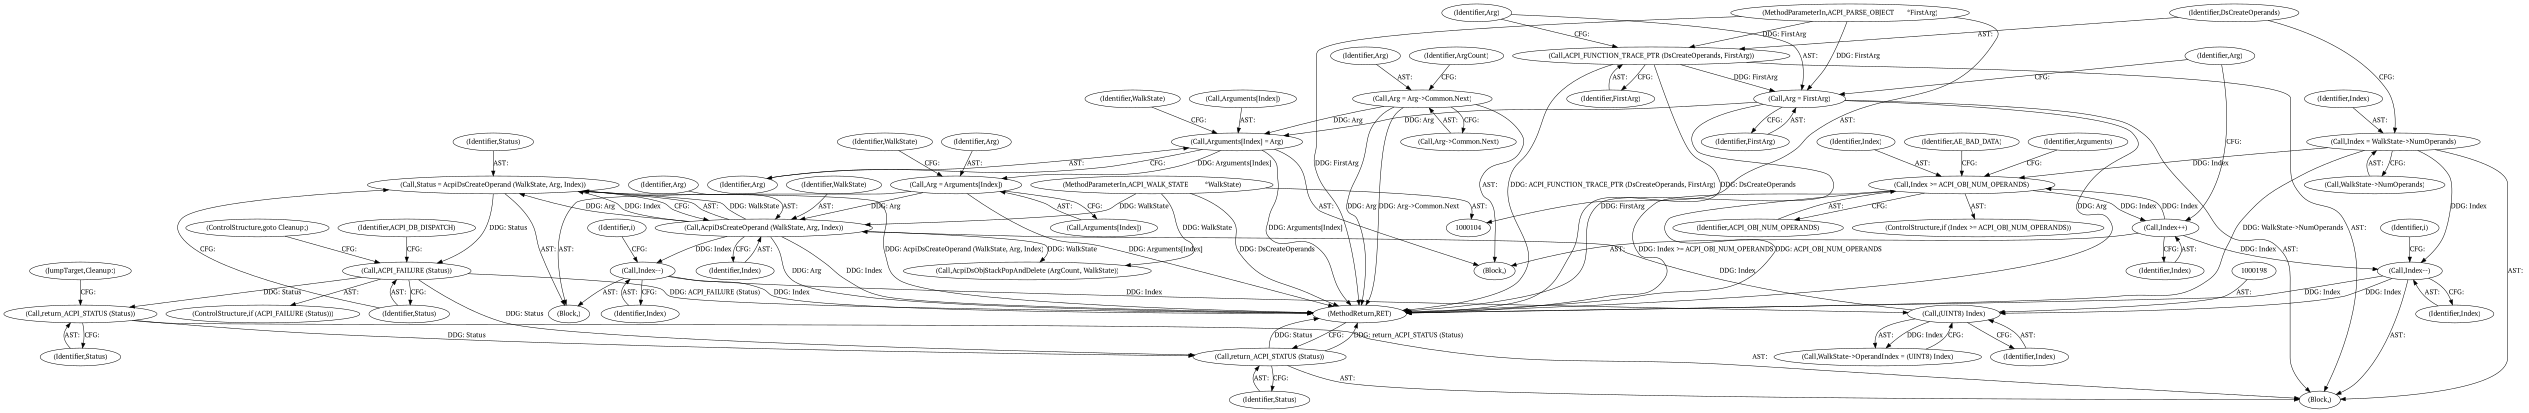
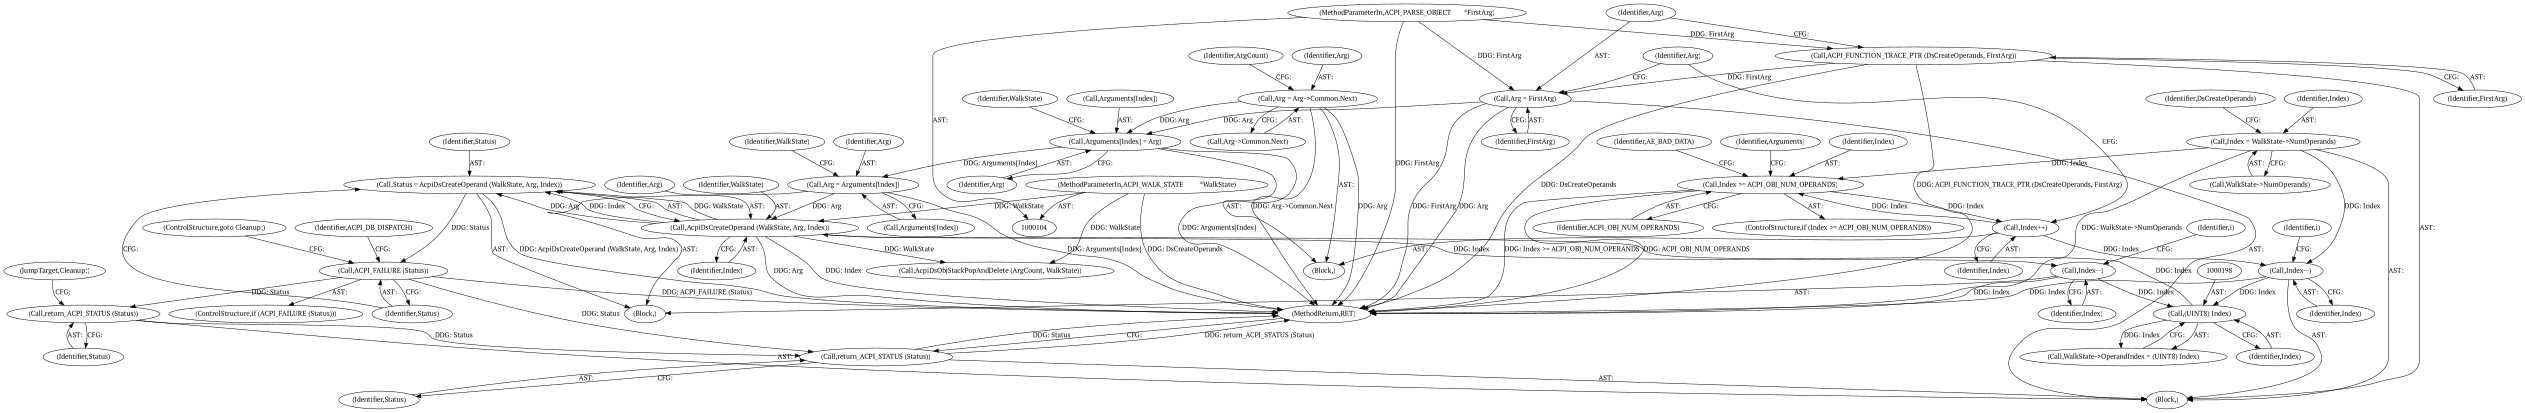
(1962, 33) -> none
